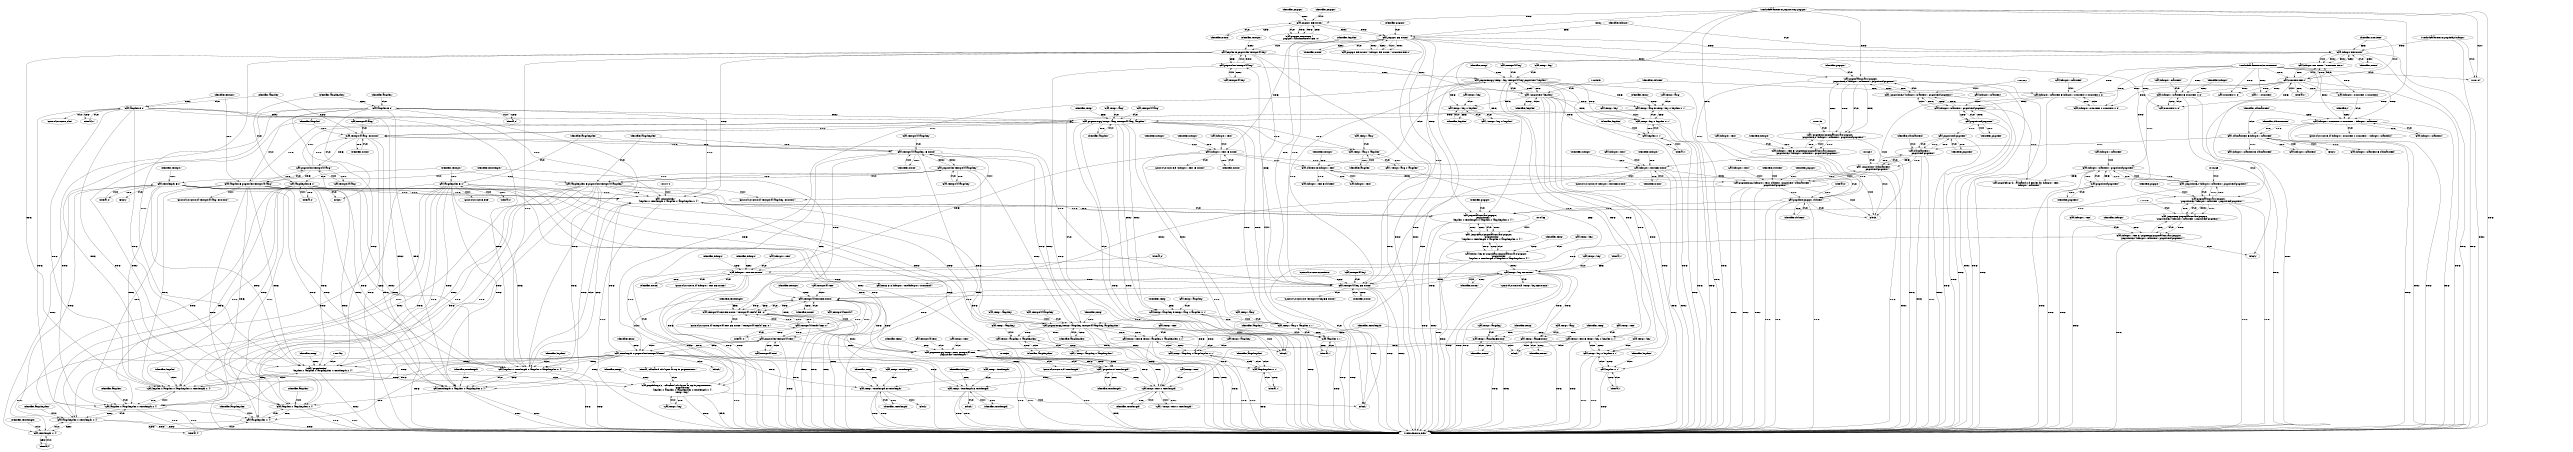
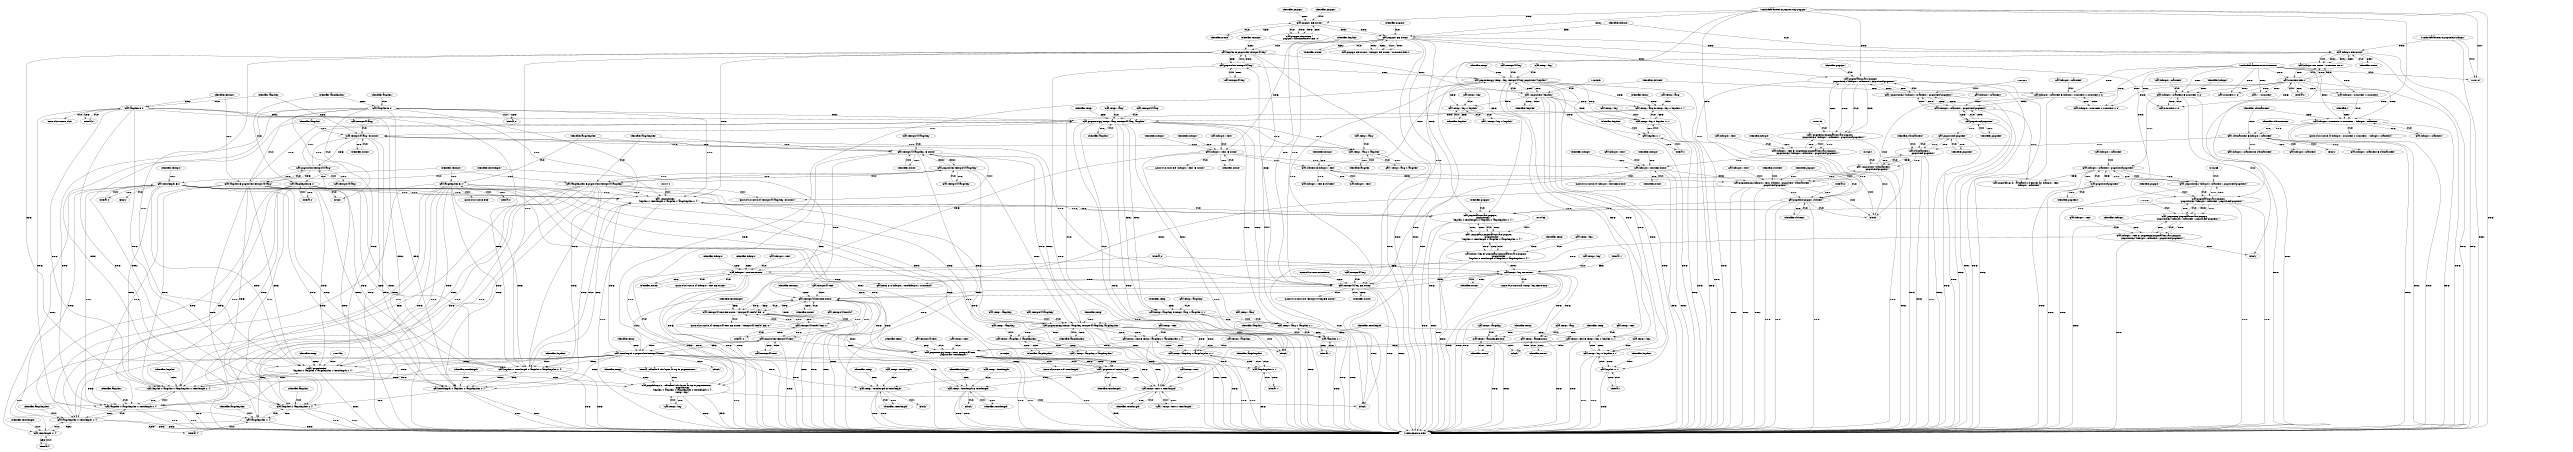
(2371, 38) -> none
(728, 129) -> (868, 144)
(203, 200) -> none
(1541, 209) -> (1323, 264)
none -> (86, 271)
(137, 299) -> (137, 299)
(400, 306) -> (400, 306)
(443, 367) -> (205, 361)
(501, 378) -> (501, 378)
none -> (780, 432)
